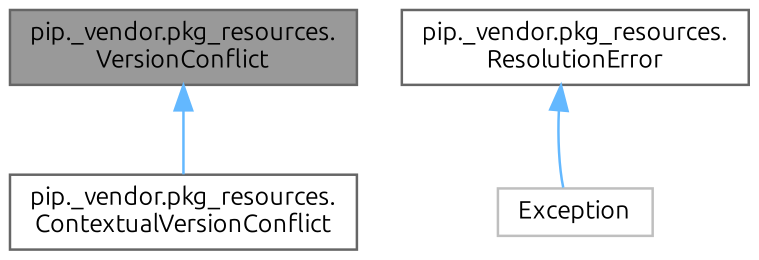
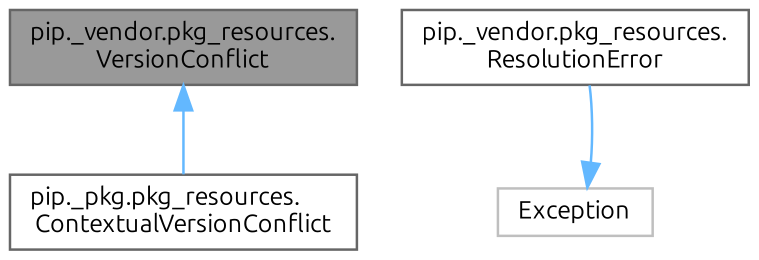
(559, 149) -> (592, 124)
(183, 212) -> (183, 212)
